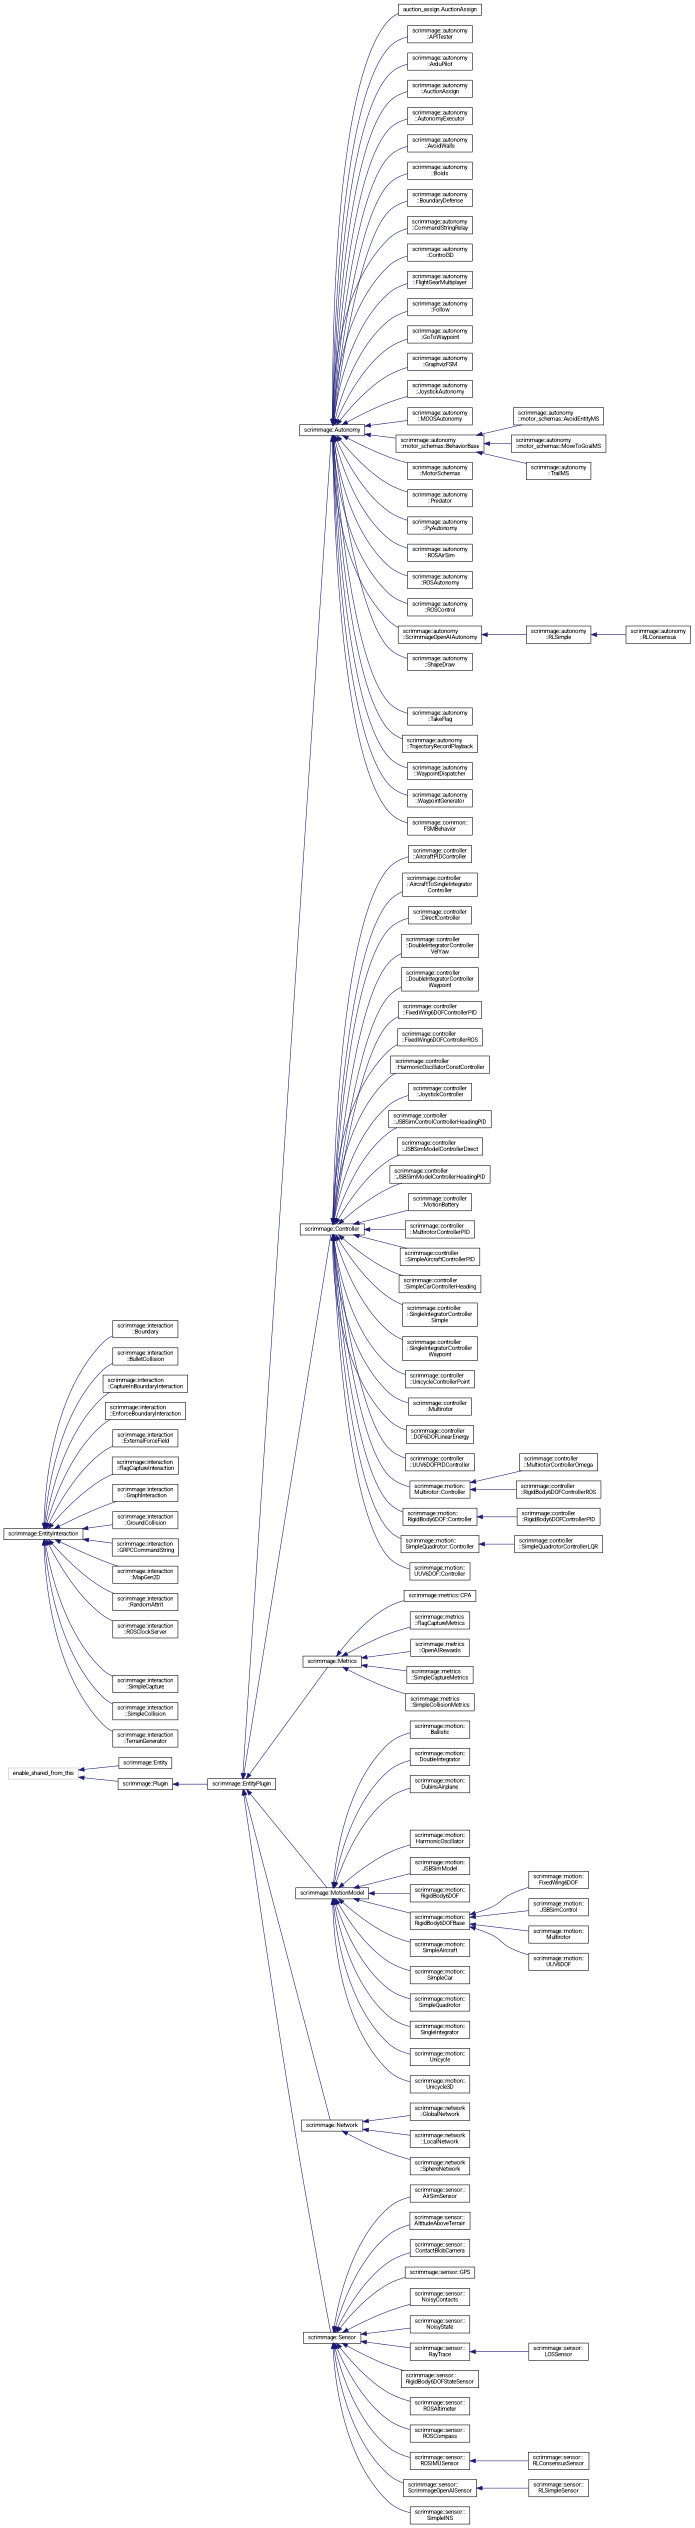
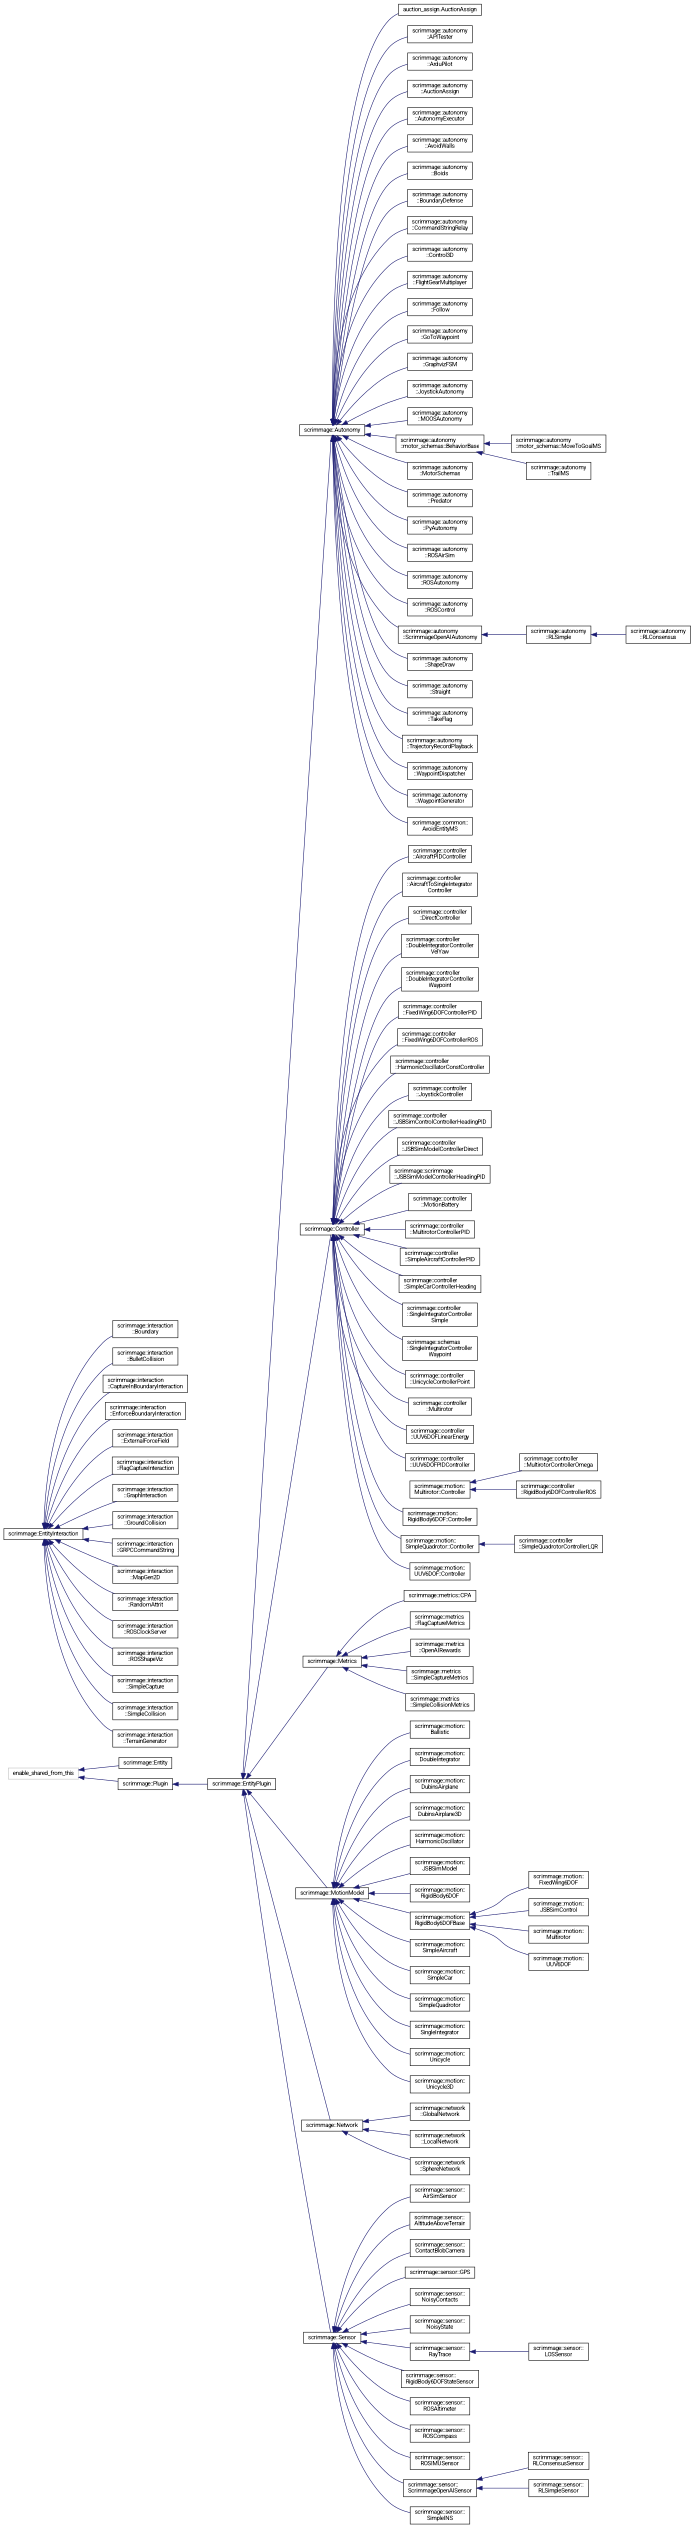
(559, 416) -> none
none -> (440, 689)
(440, 826) -> (440, 826)
(440, 1174) -> (440, 1174)
(440, 1349) -> (440, 1349)
(353, 1373) -> none
(440, 1434) -> (440, 1434)
(559, 1517) -> none
none -> (145, 1657)
none -> (440, 1811)
(502, 2461) -> (505, 2473)
